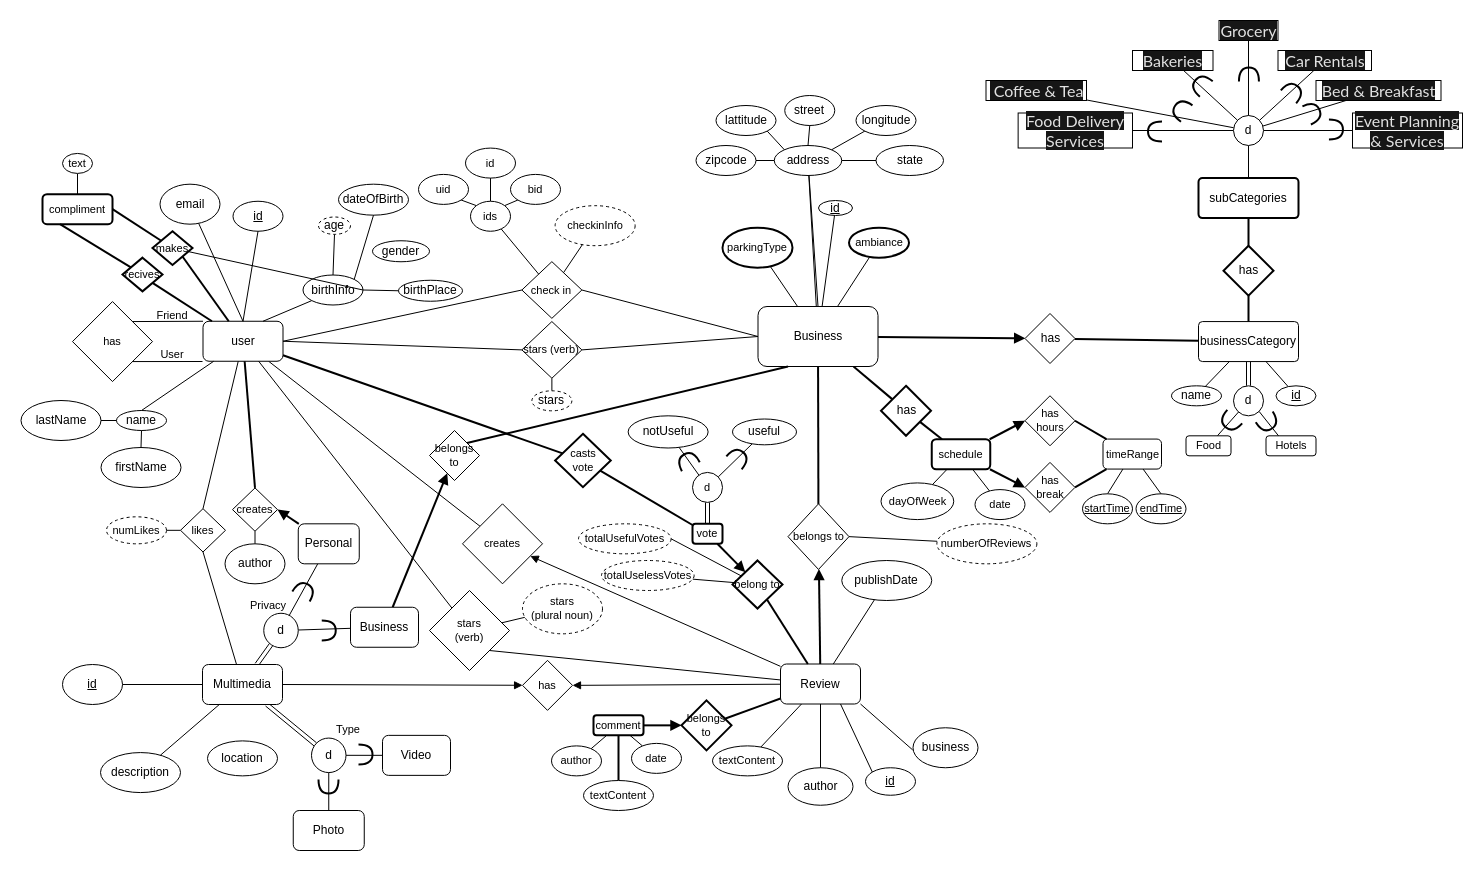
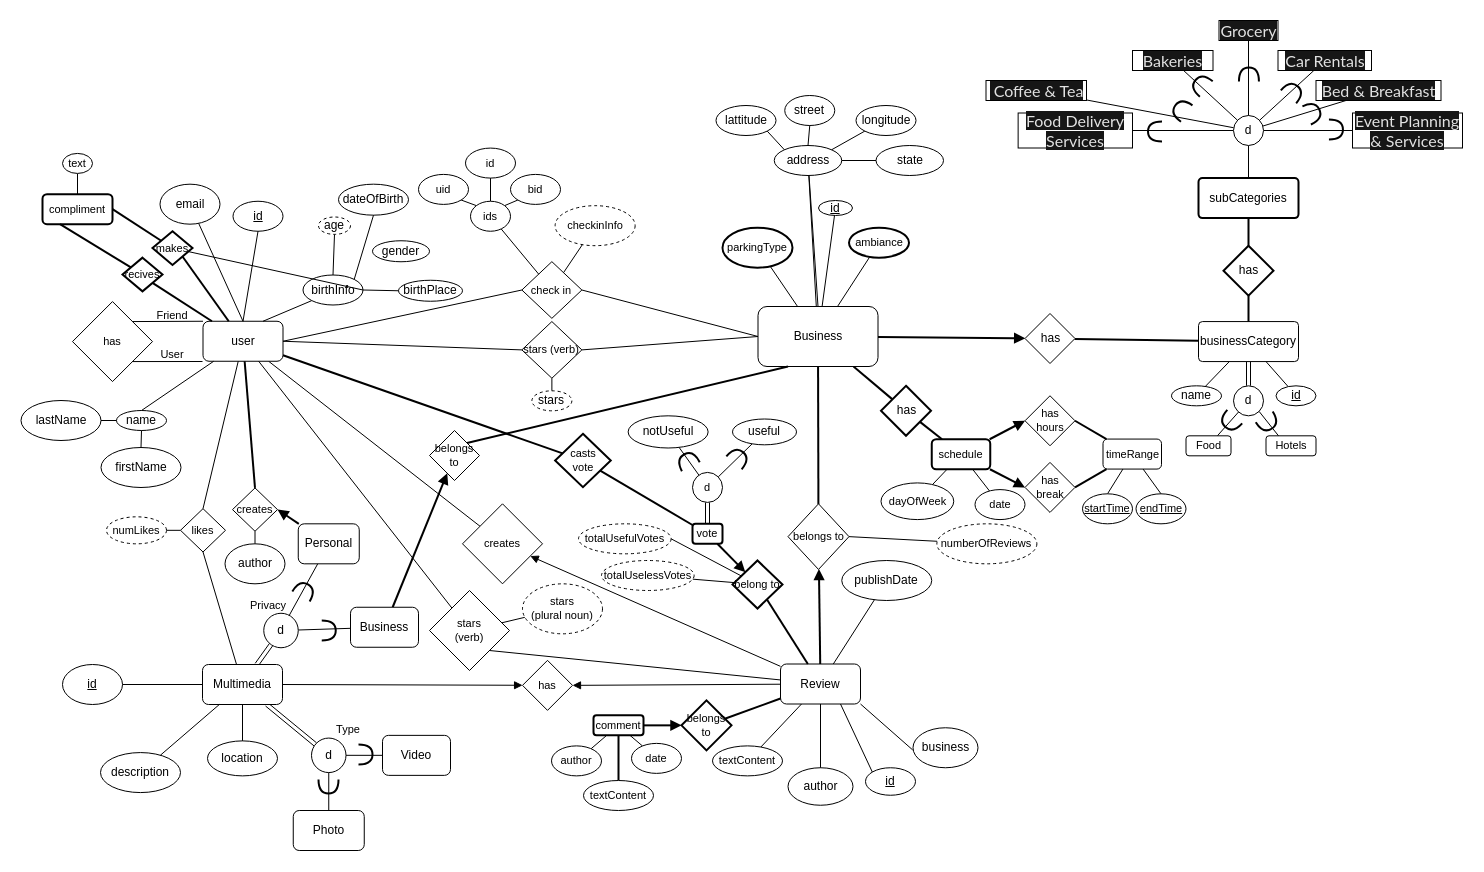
(726, 161) -> none
(765, 161) -> none
none -> (243, 723)
